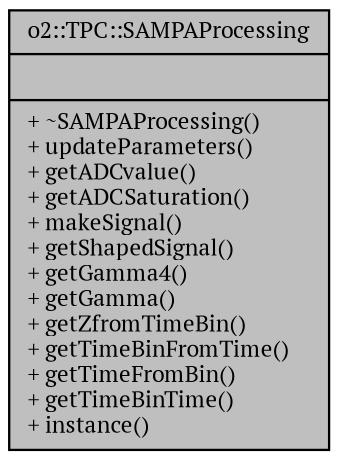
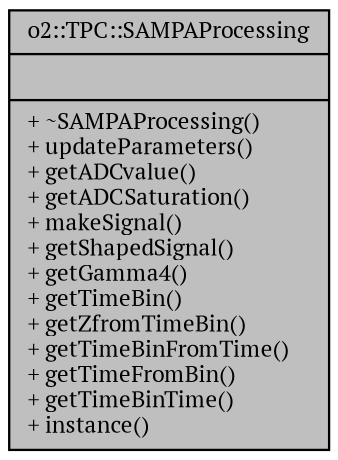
(102, 299) -> (106, 299)
